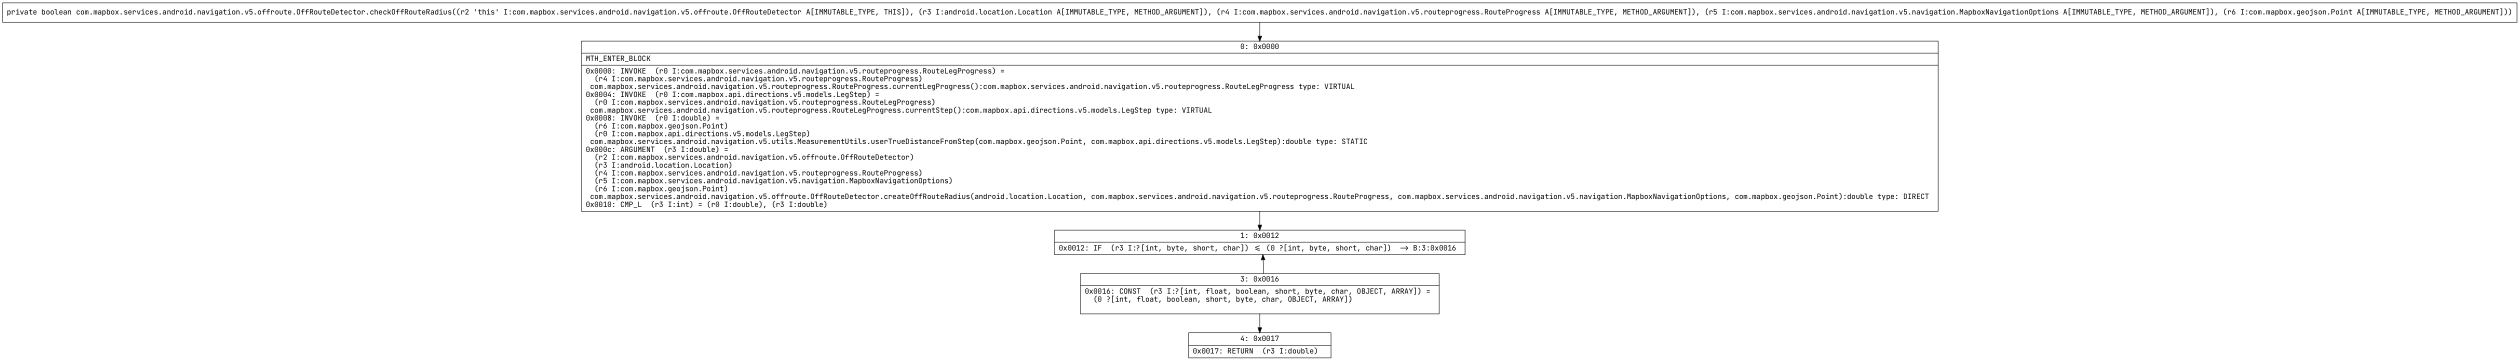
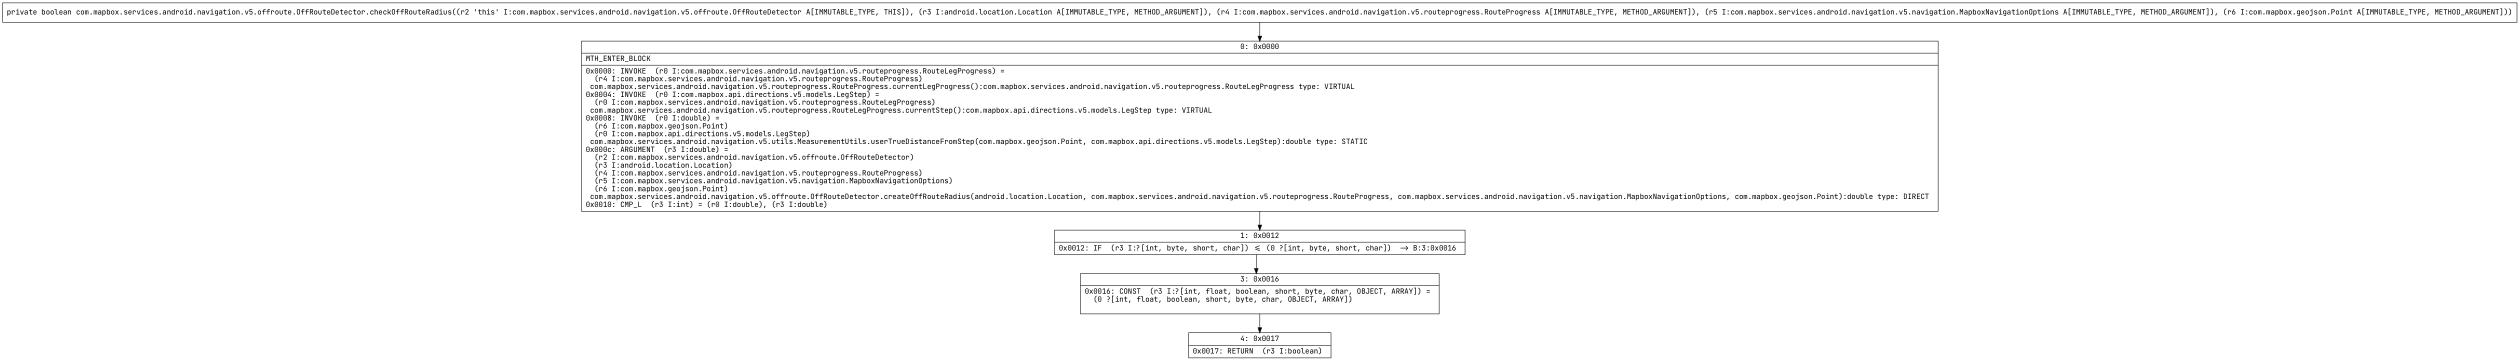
(1263, 267) -> (1256, 261)
(1258, 351) -> (1260, 351)
